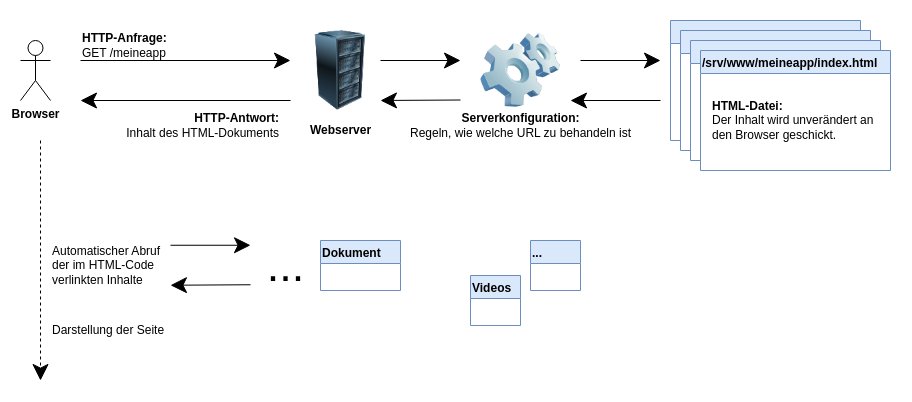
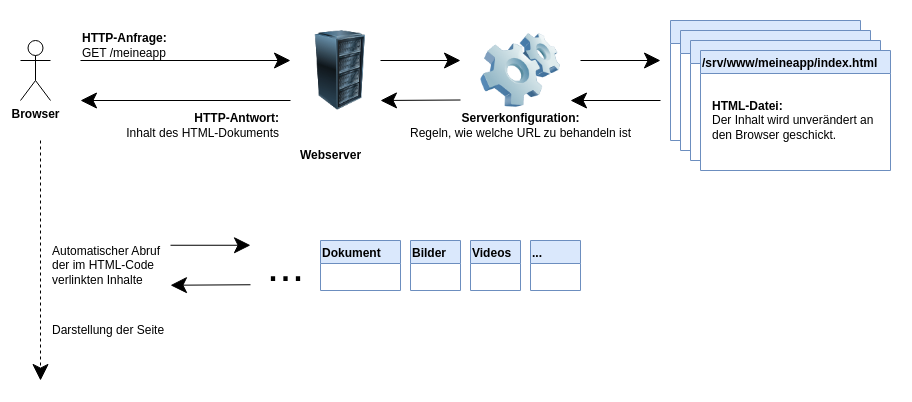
(341, 131) -> (331, 156)
none -> (436, 266)
(496, 301) -> (496, 266)
